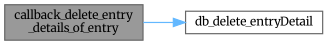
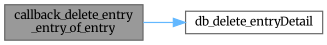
(74, 22) -> (74, 22)
